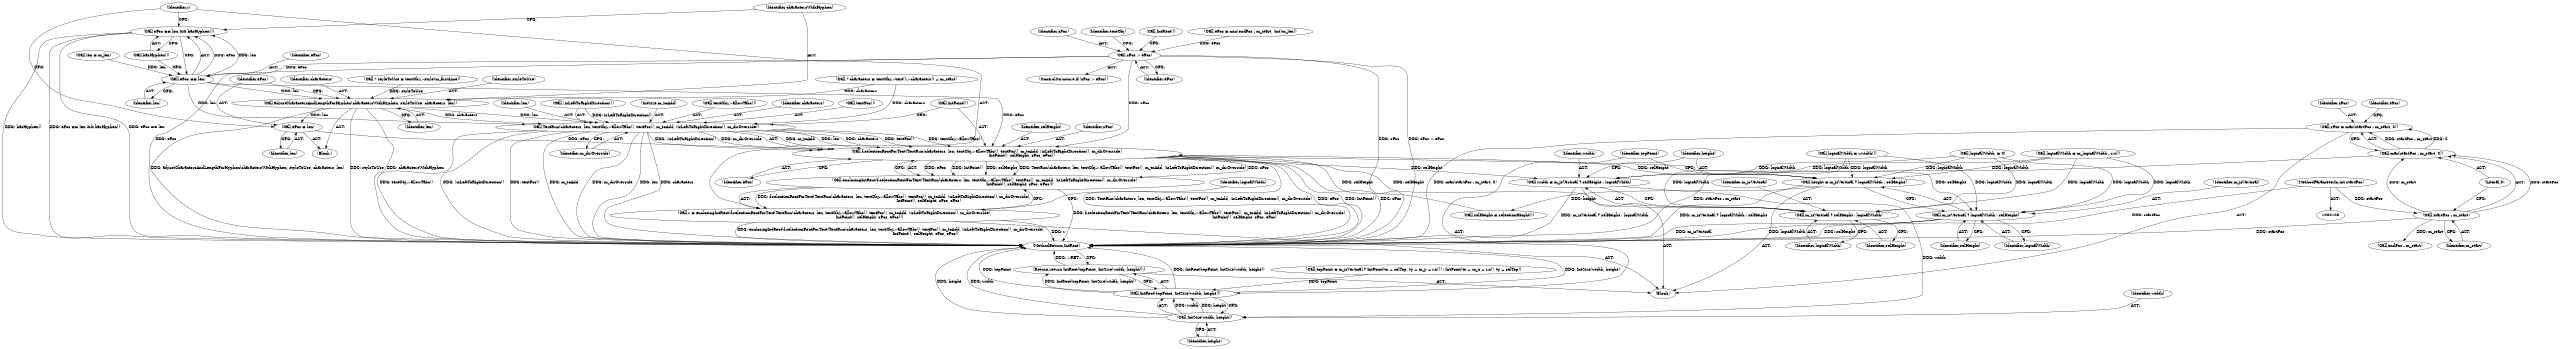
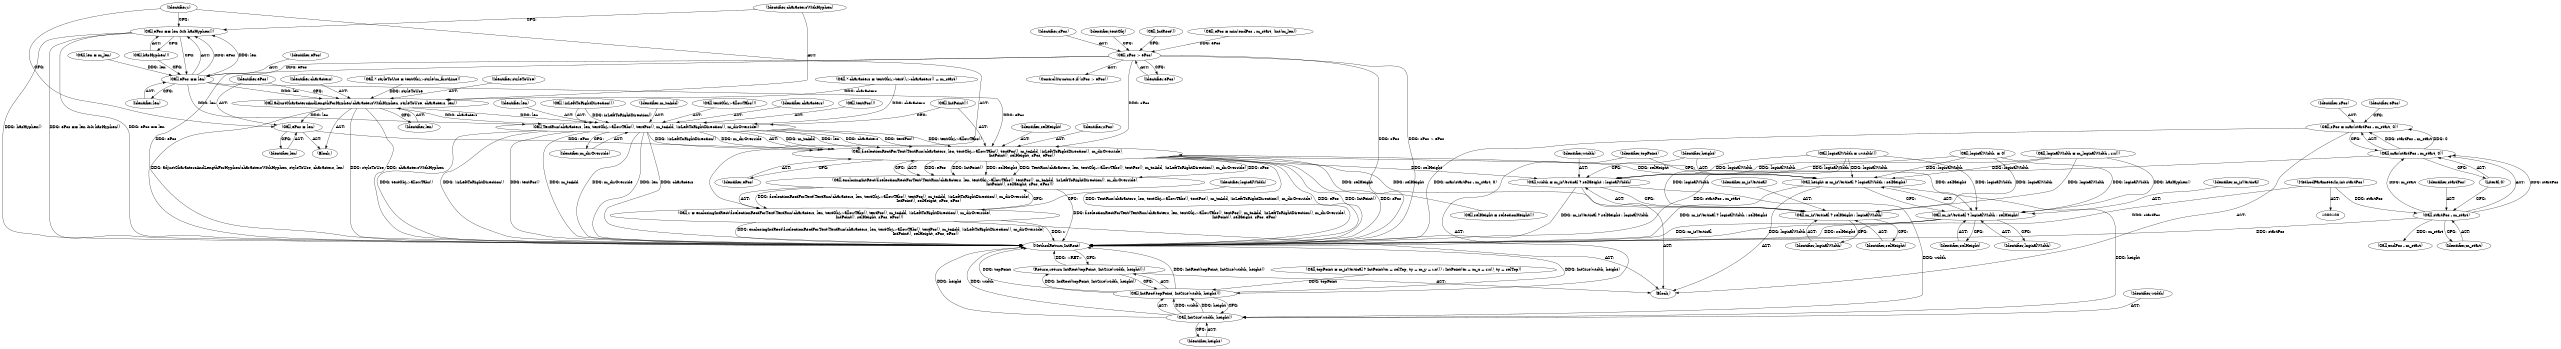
(659, 103) -> (659, 103)
none -> (1715, 167)
none -> (2453, 169)
(2172, 182) -> (2172, 182)
none -> (2446, 182)
(1649, 191) -> (1833, 312)
